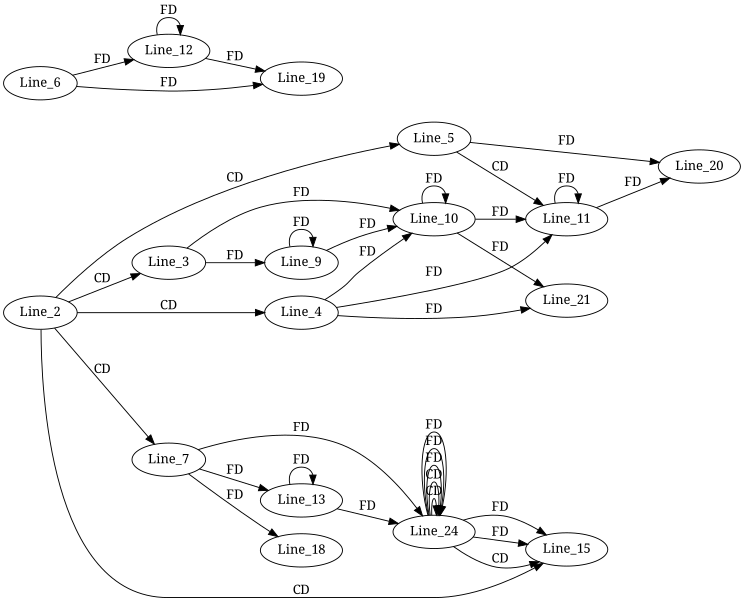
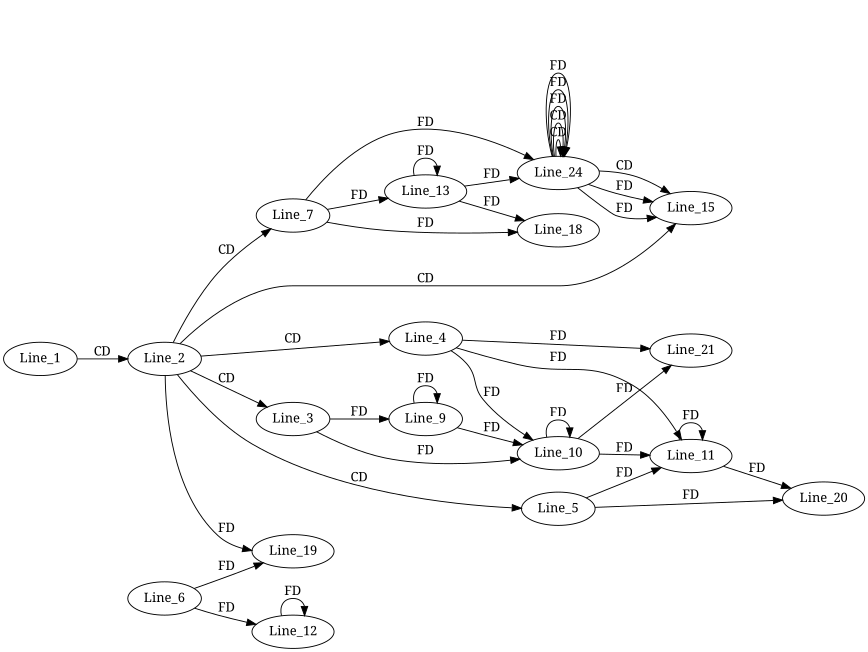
(230, 64) -> (181, 474)
(500, 167) -> (625, 473)
none -> (487, 210)
none -> (40, 359)
